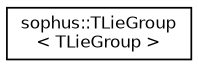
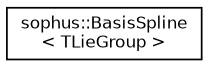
(99, 34) -> (104, 34)
